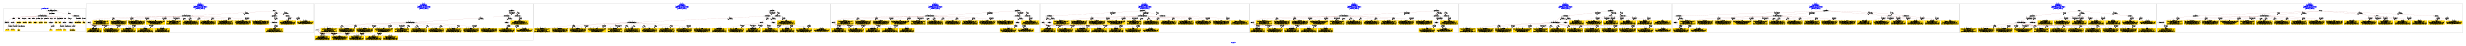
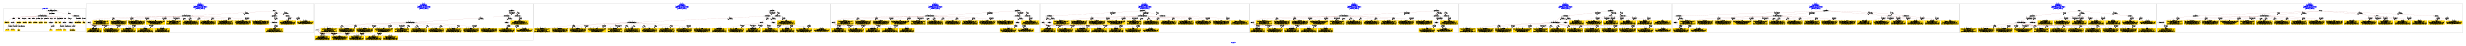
(45, 9) -> (45, 9)
(7, 23) -> (7, 23)
(35, 23) -> (35, 23)
